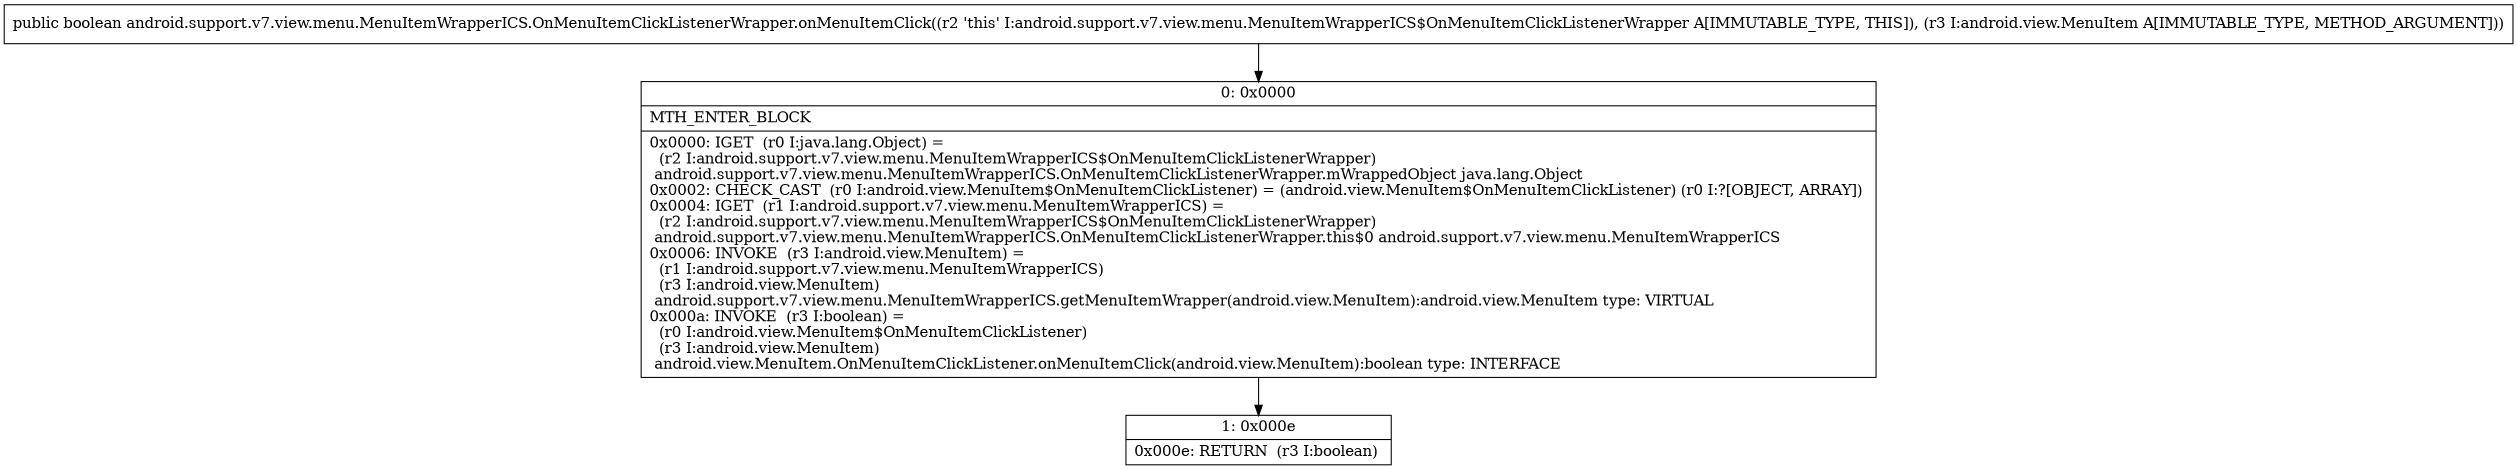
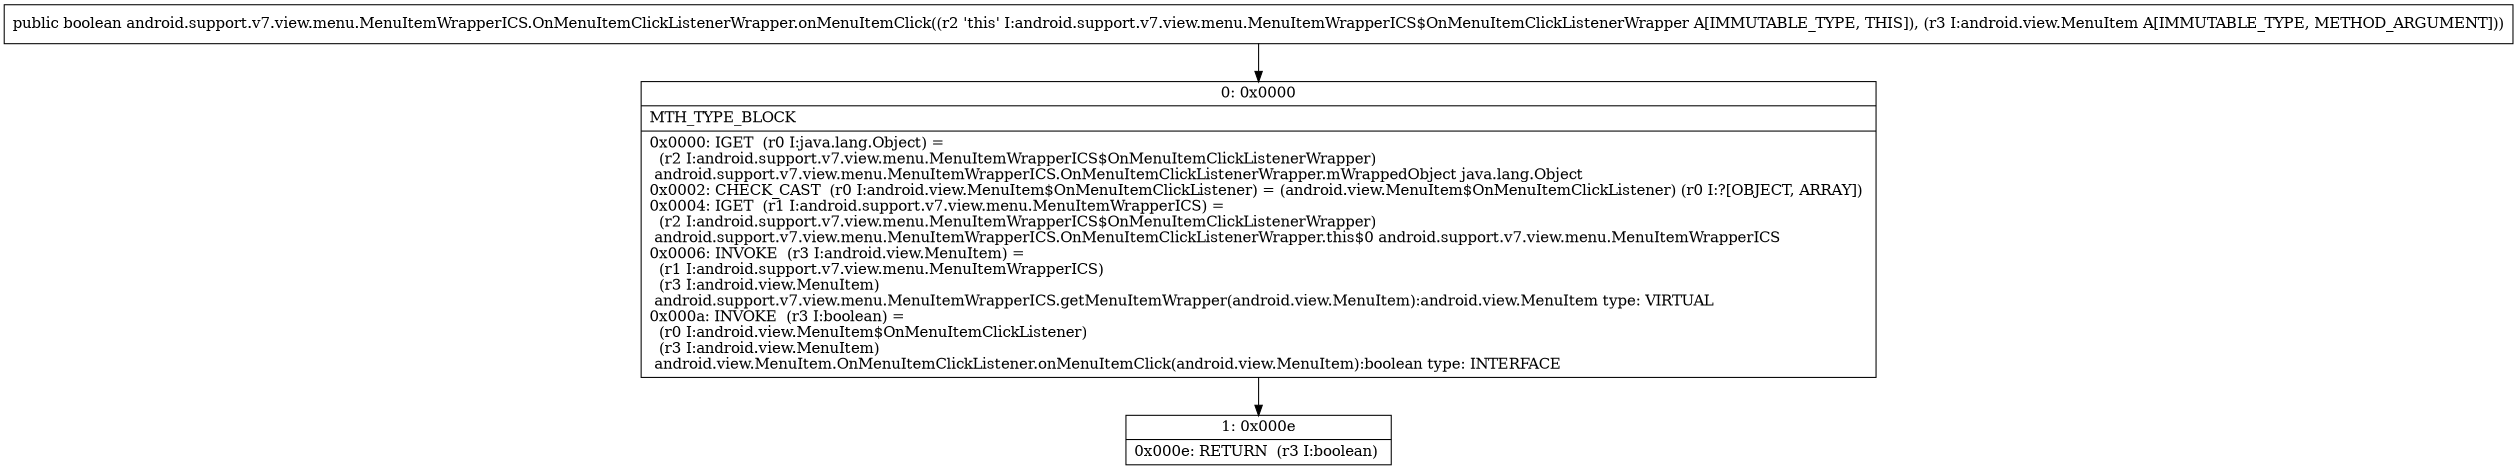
(731, 118) -> (723, 118)
